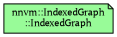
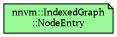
(59, 19) -> (59, 19)
